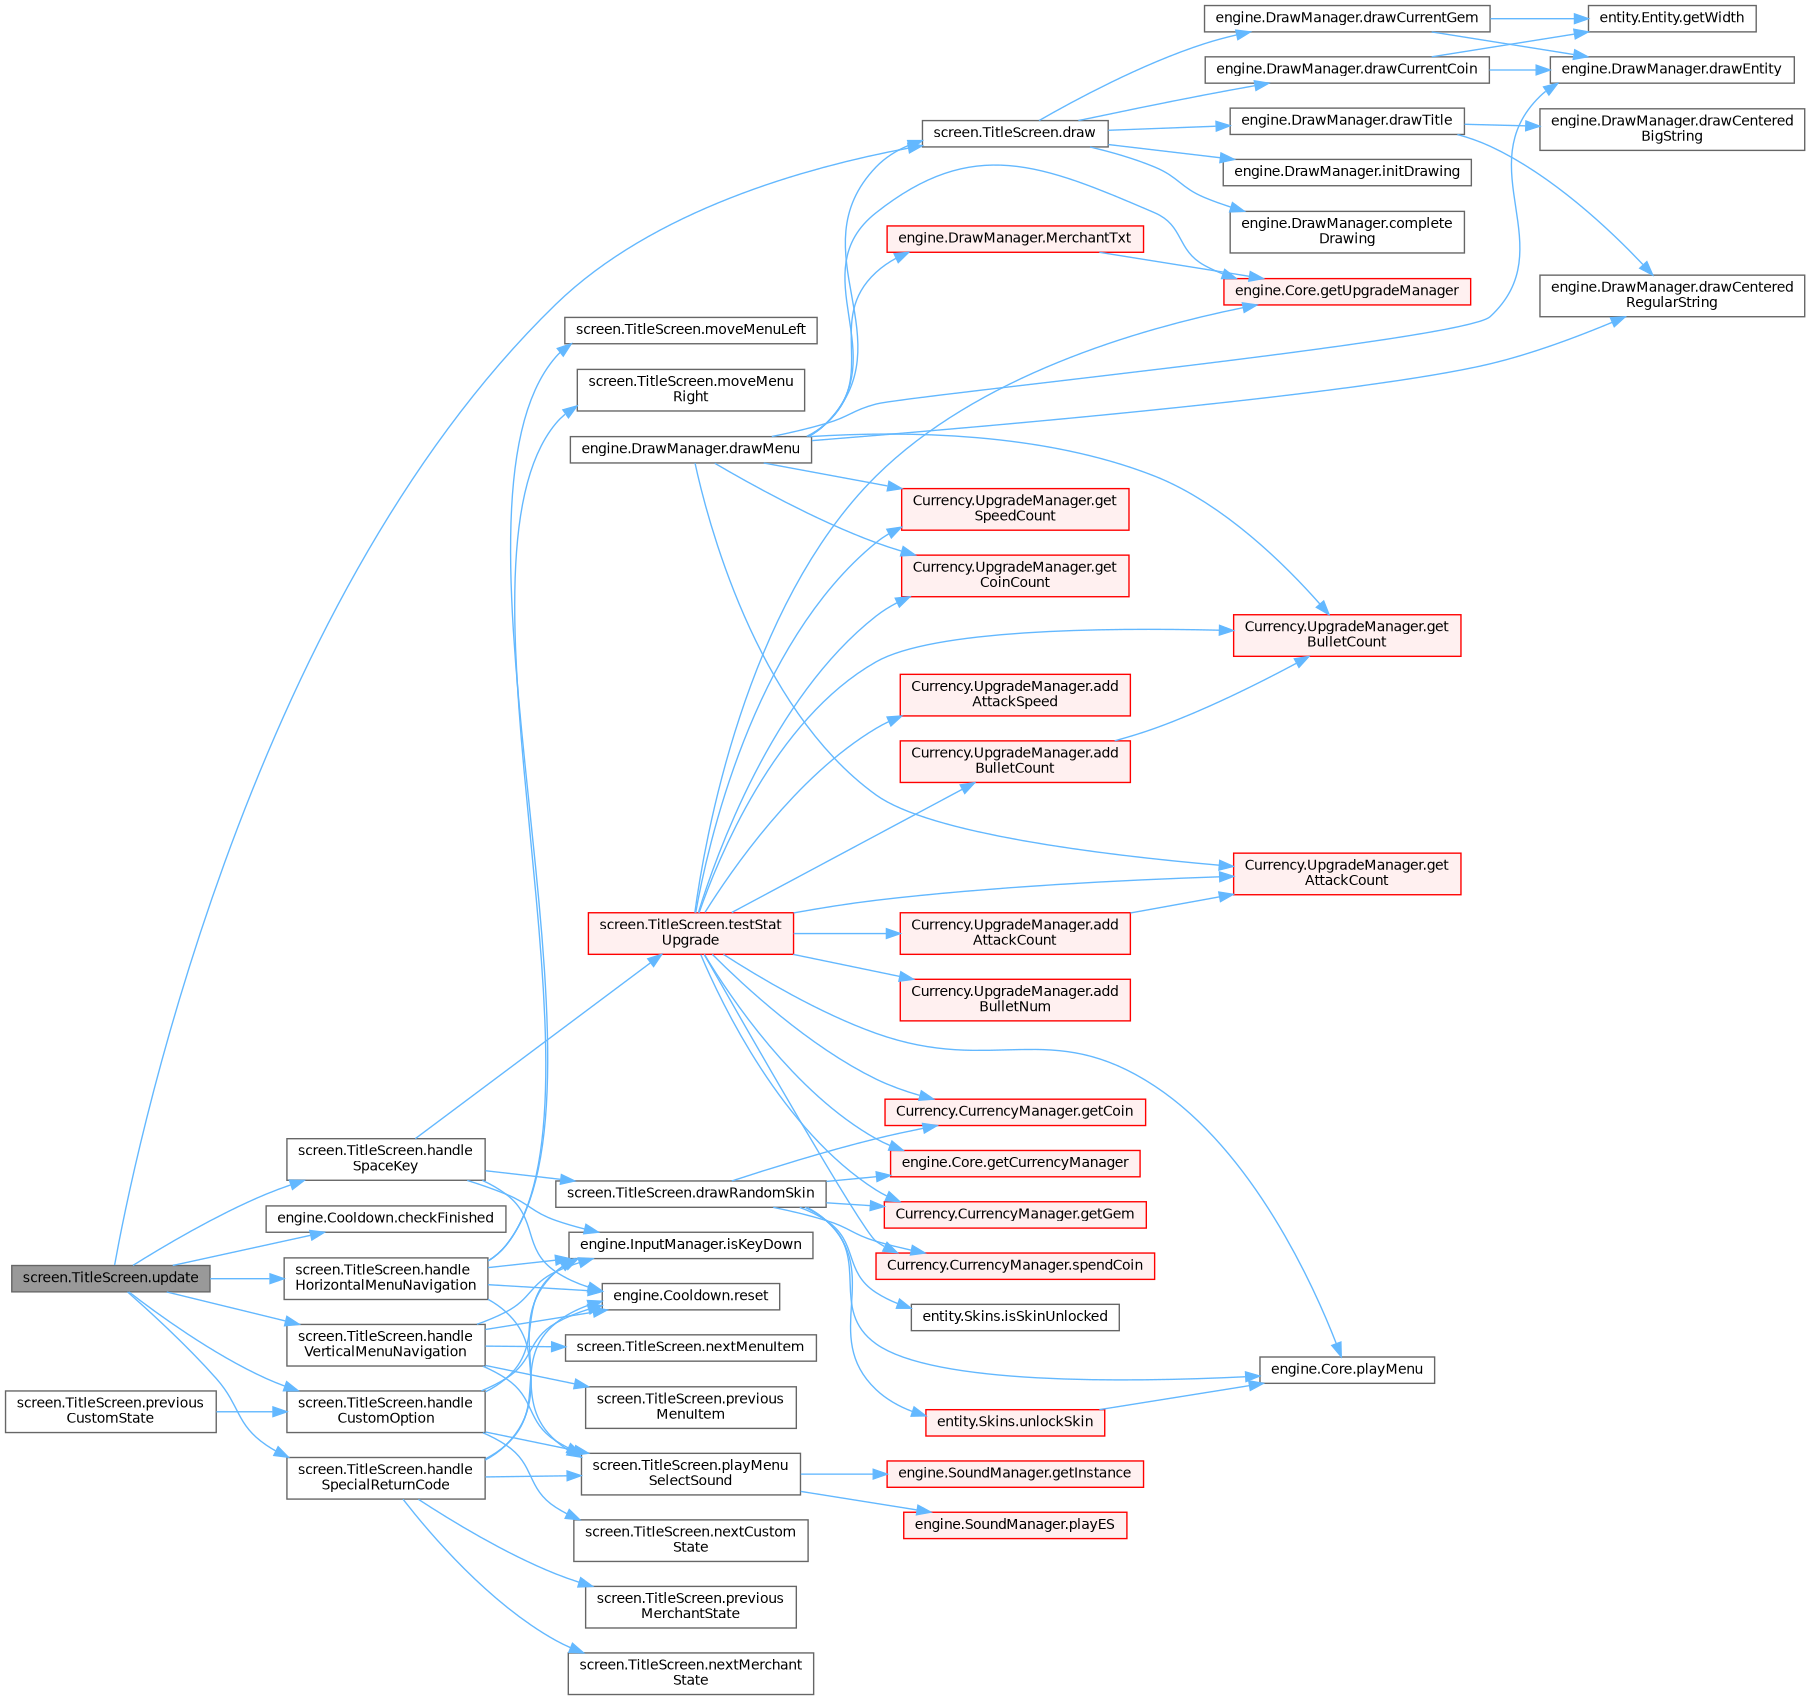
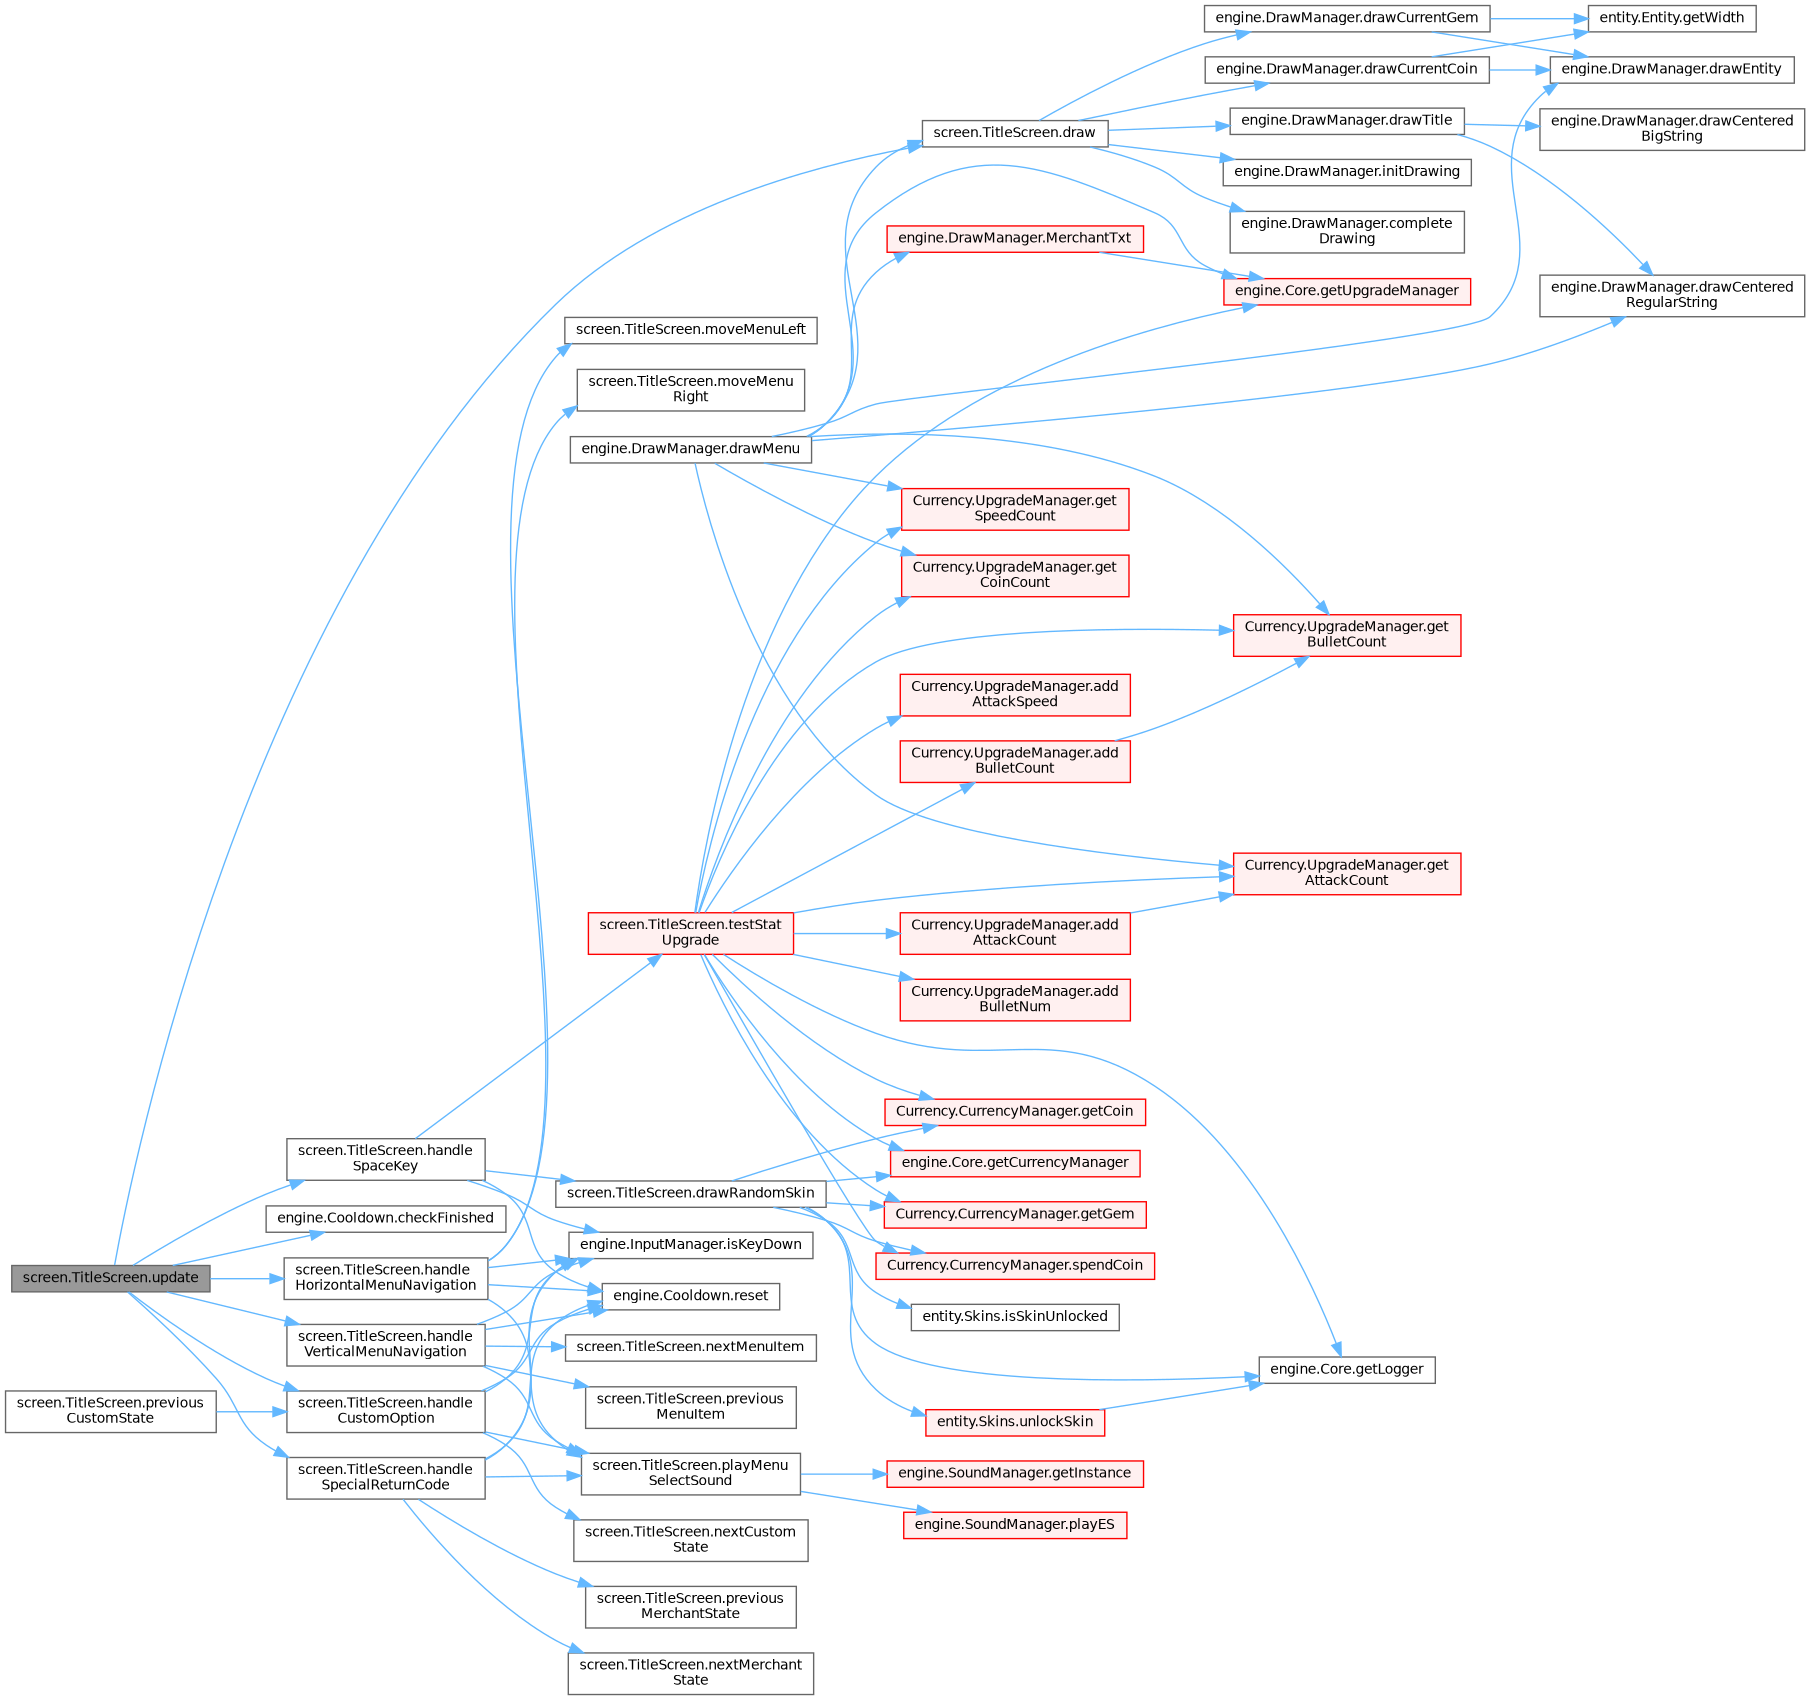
(1347, 1370) -> (1347, 1370)
